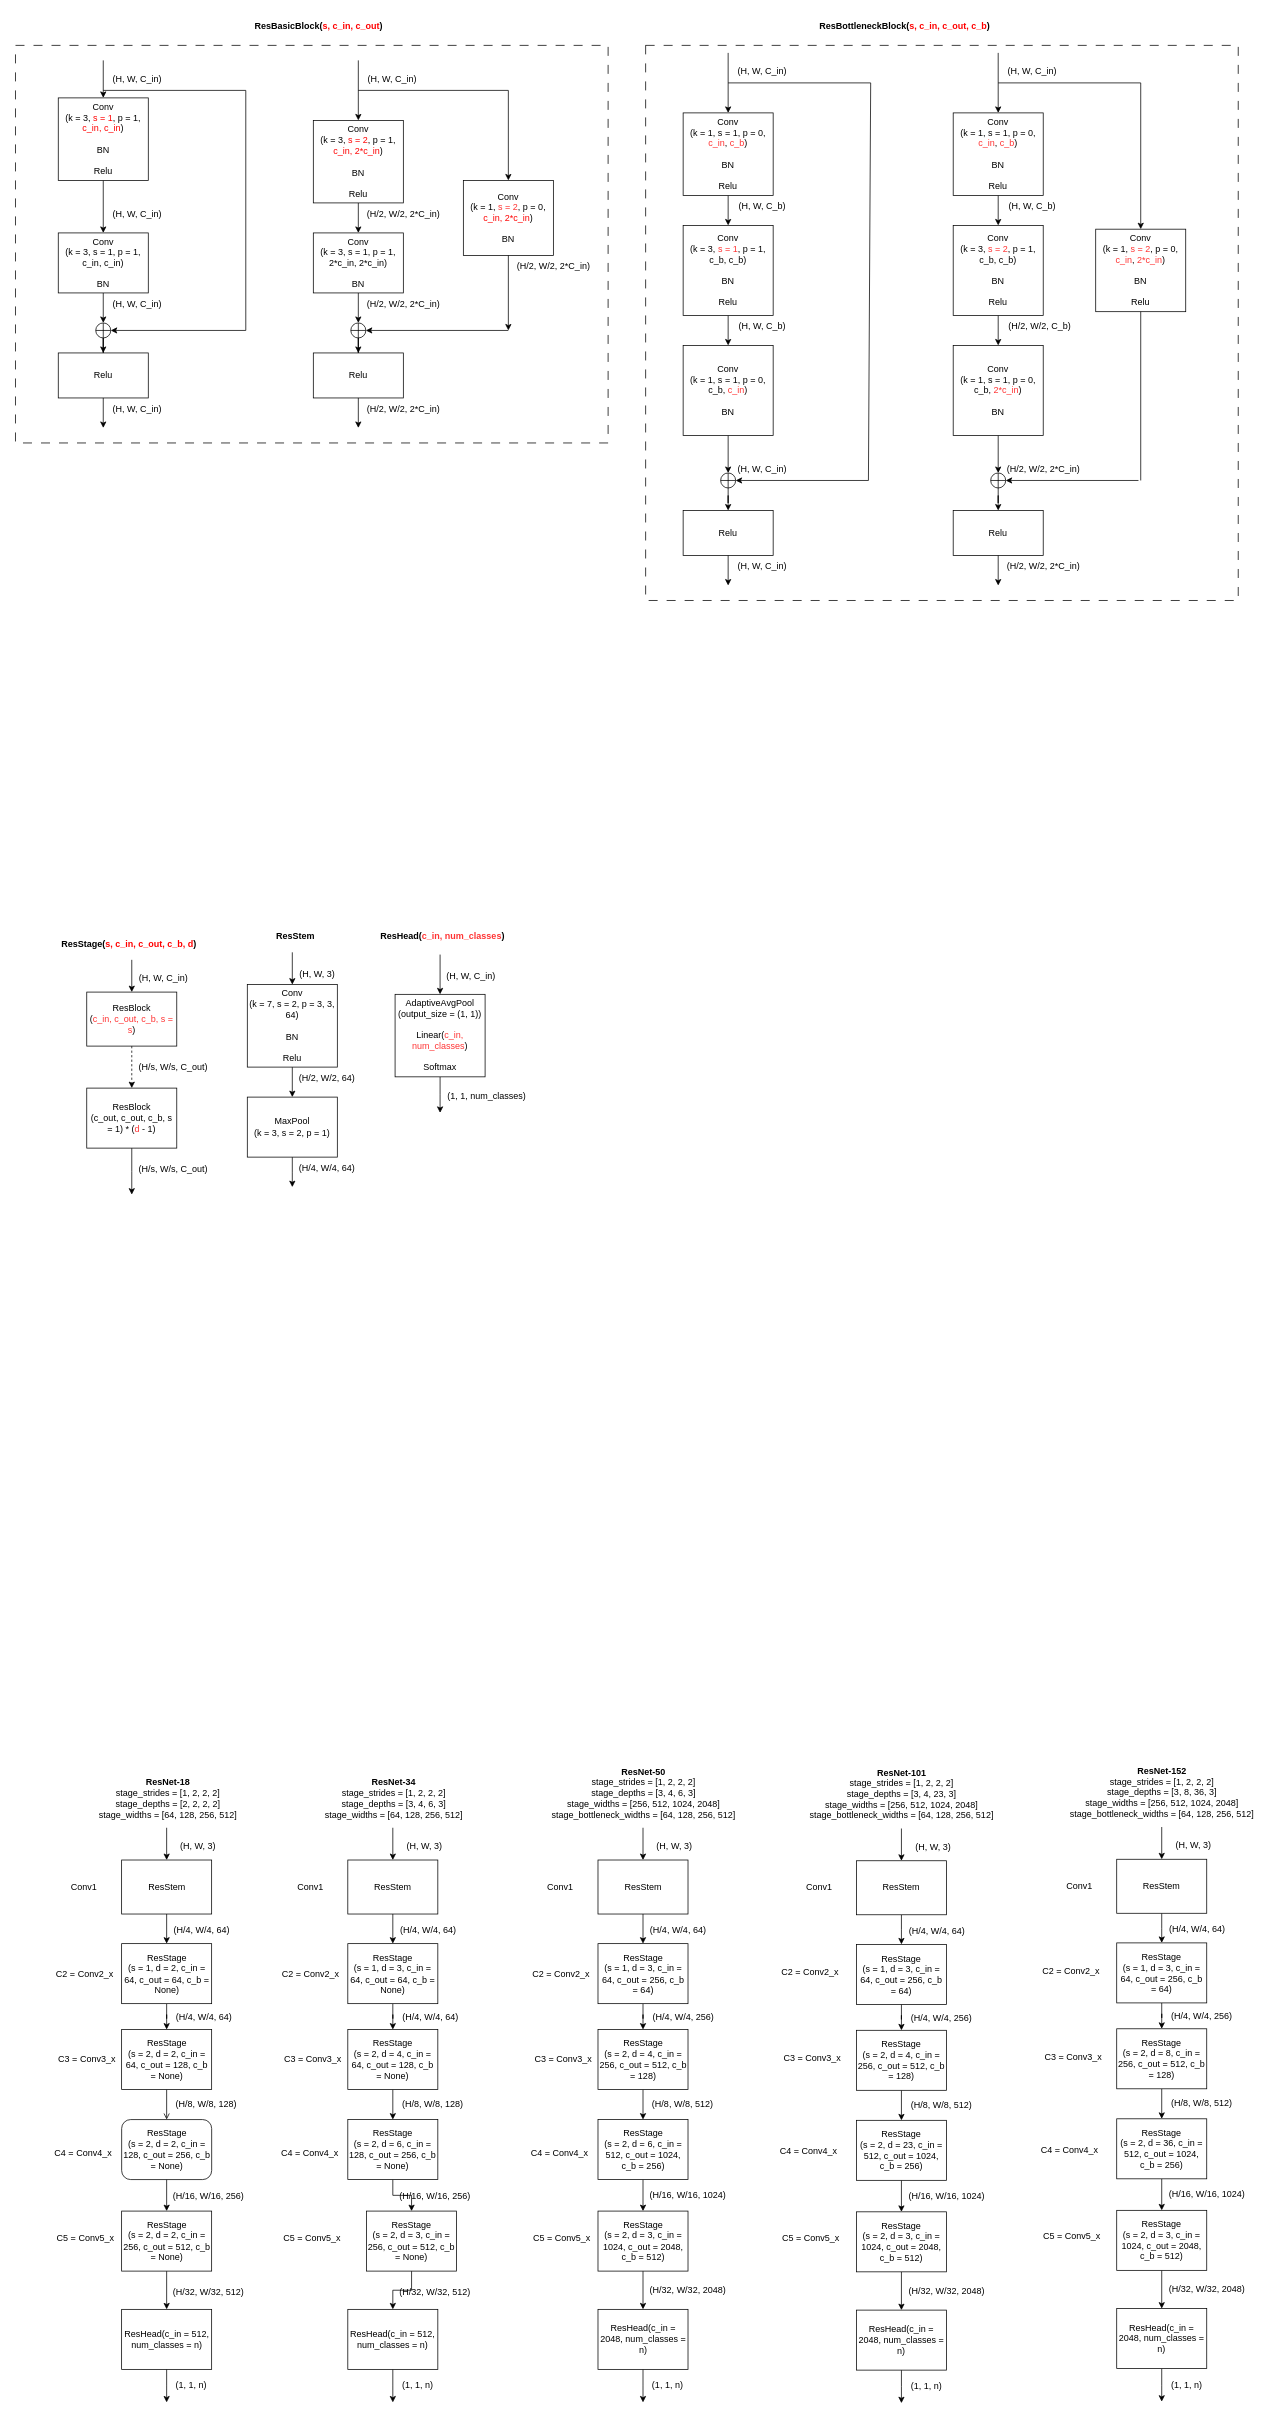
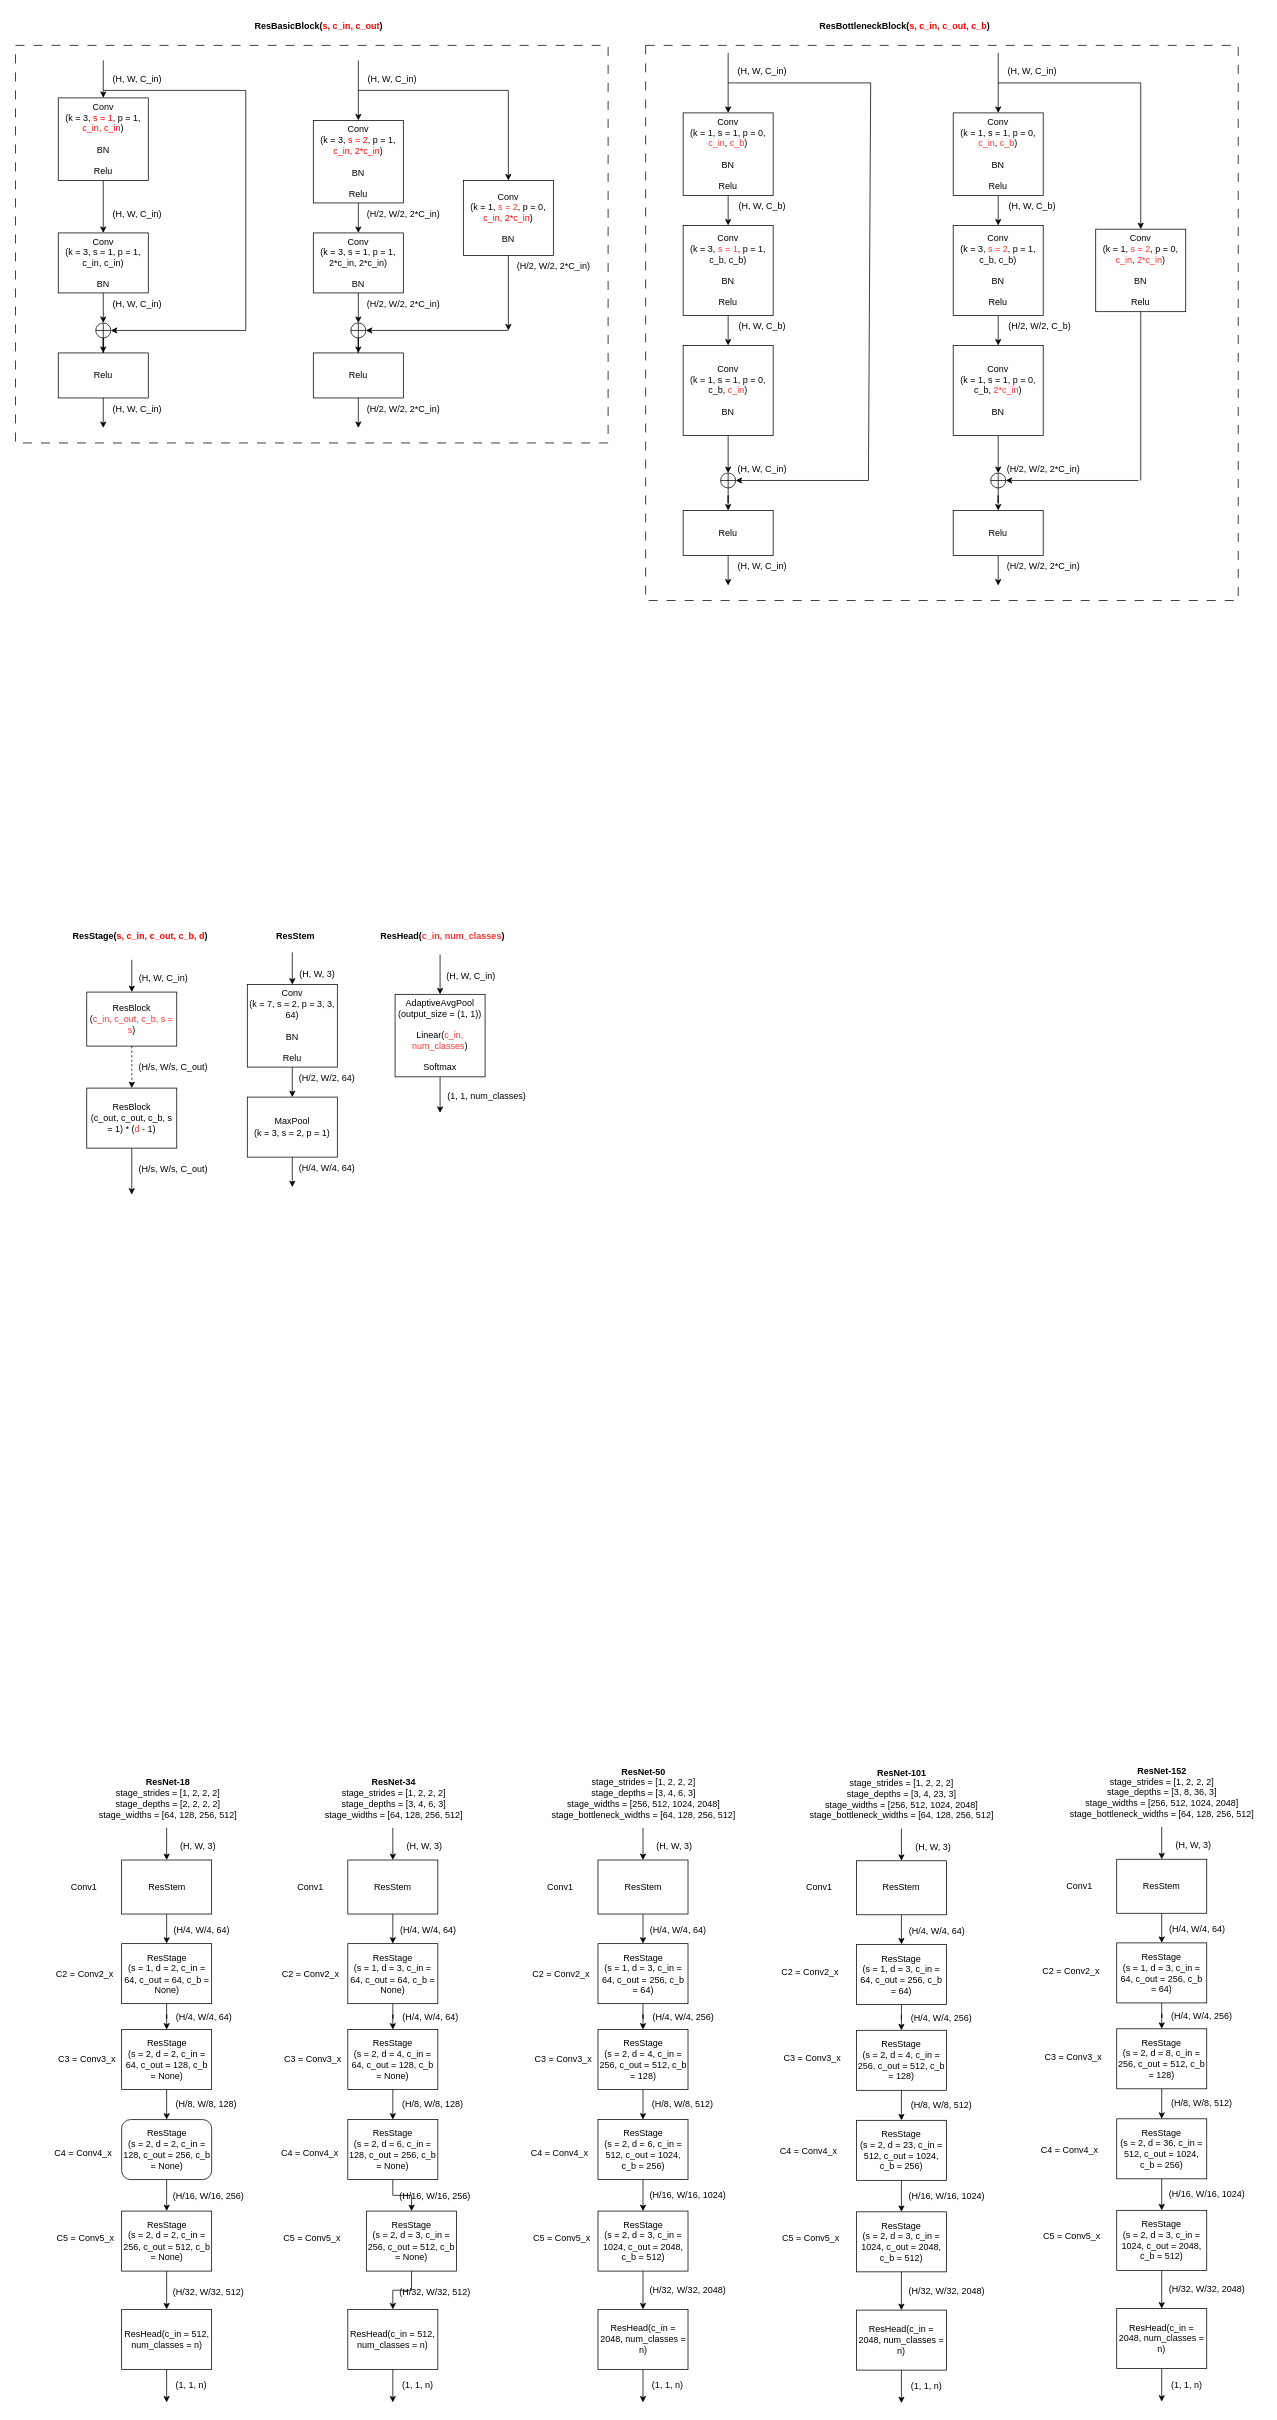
(129, 944) -> (140, 936)
(167, 2114) -> (167, 2112)
